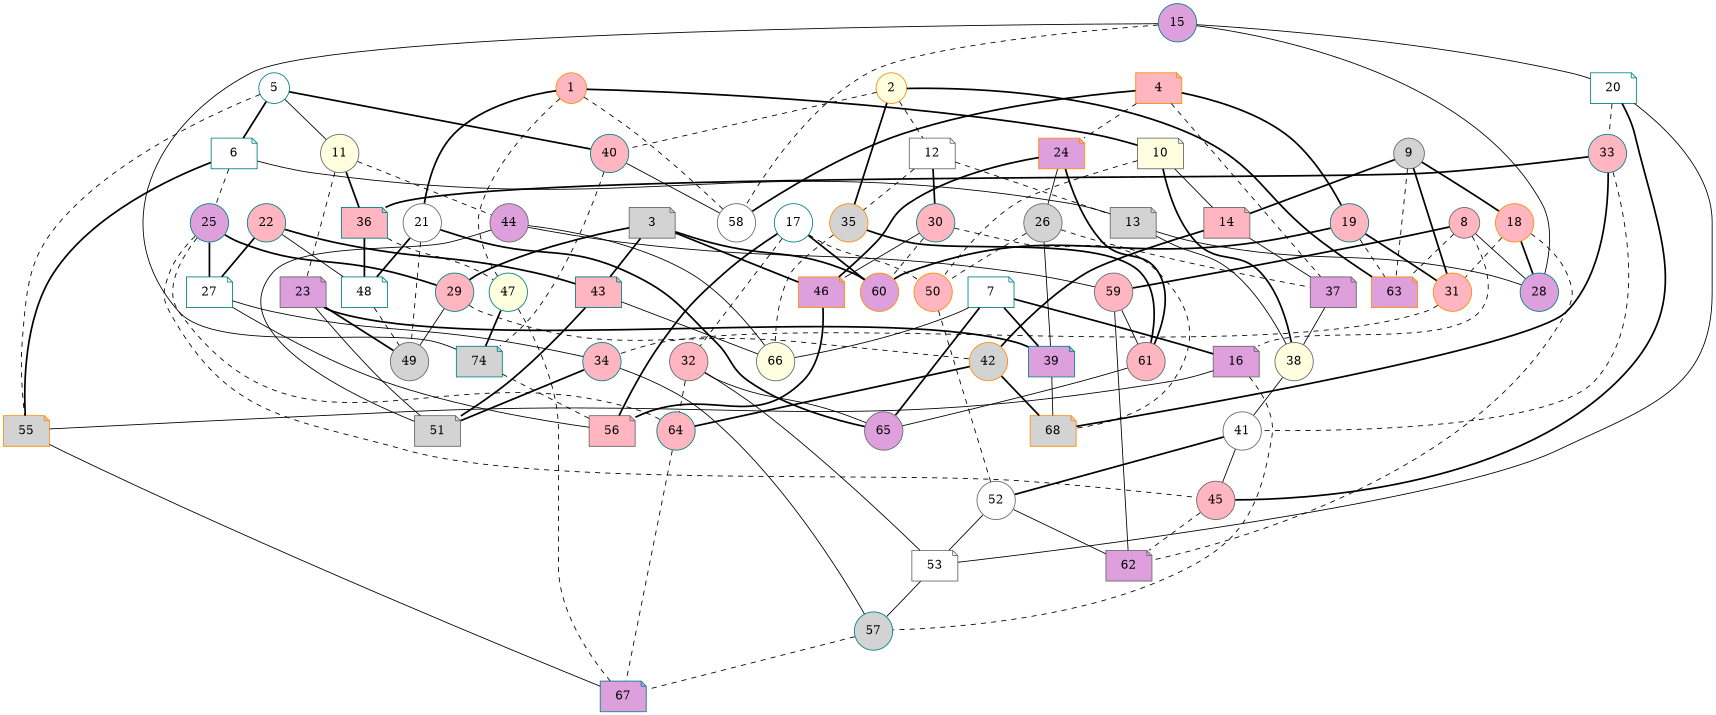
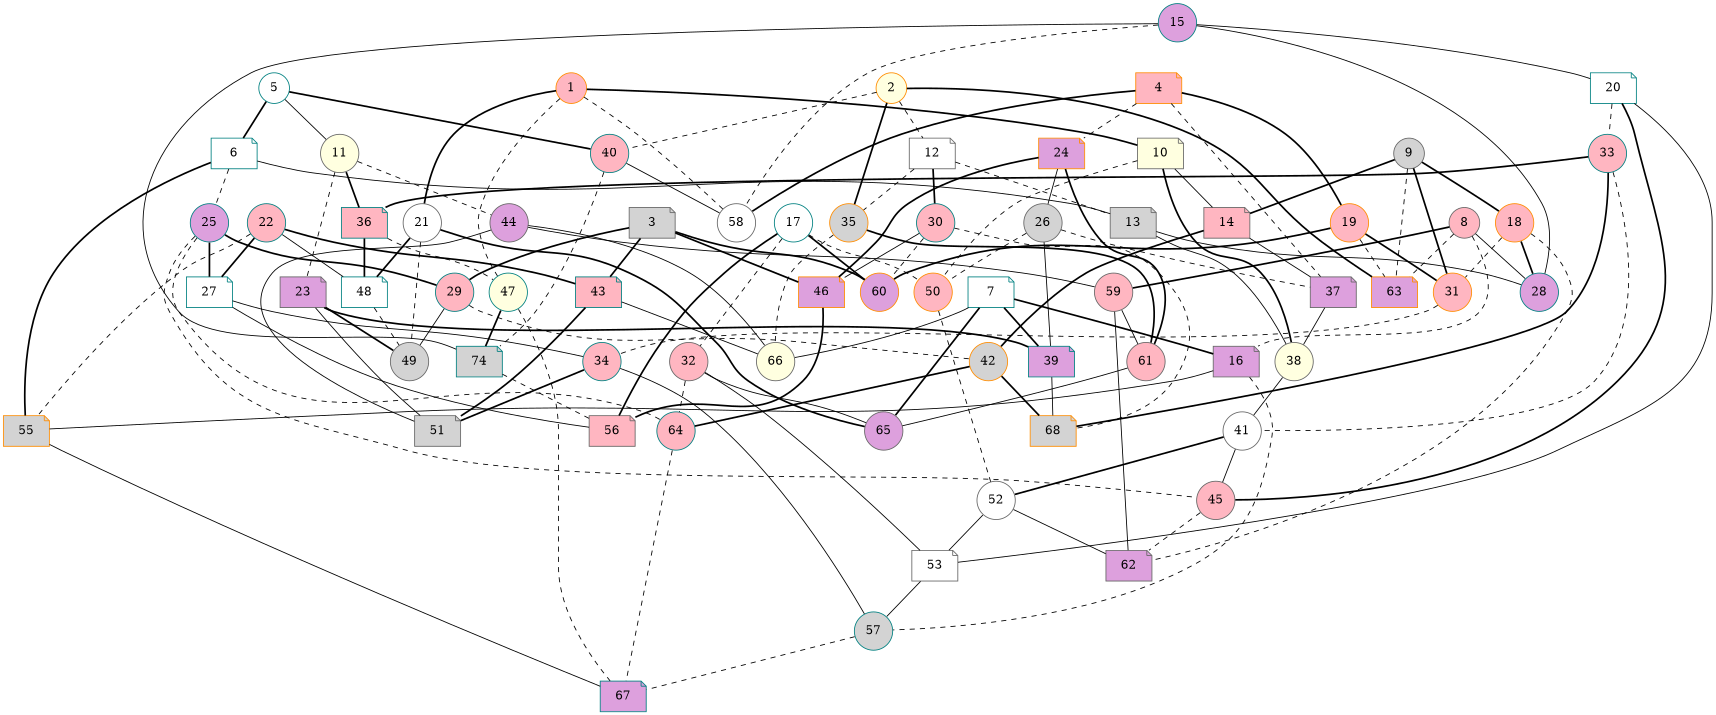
(73, 209) -> (133, 311)
(1349, 223) -> (1349, 223)
